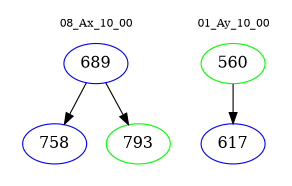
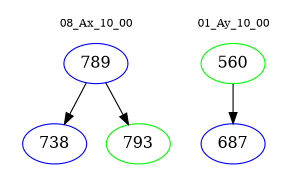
(96, 64) -> (96, 64)
(55, 144) -> (55, 144)
(233, 144) -> (233, 144)
